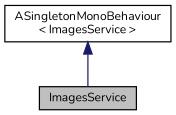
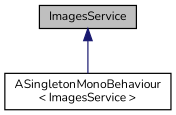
(88, 70) -> (88, 57)
